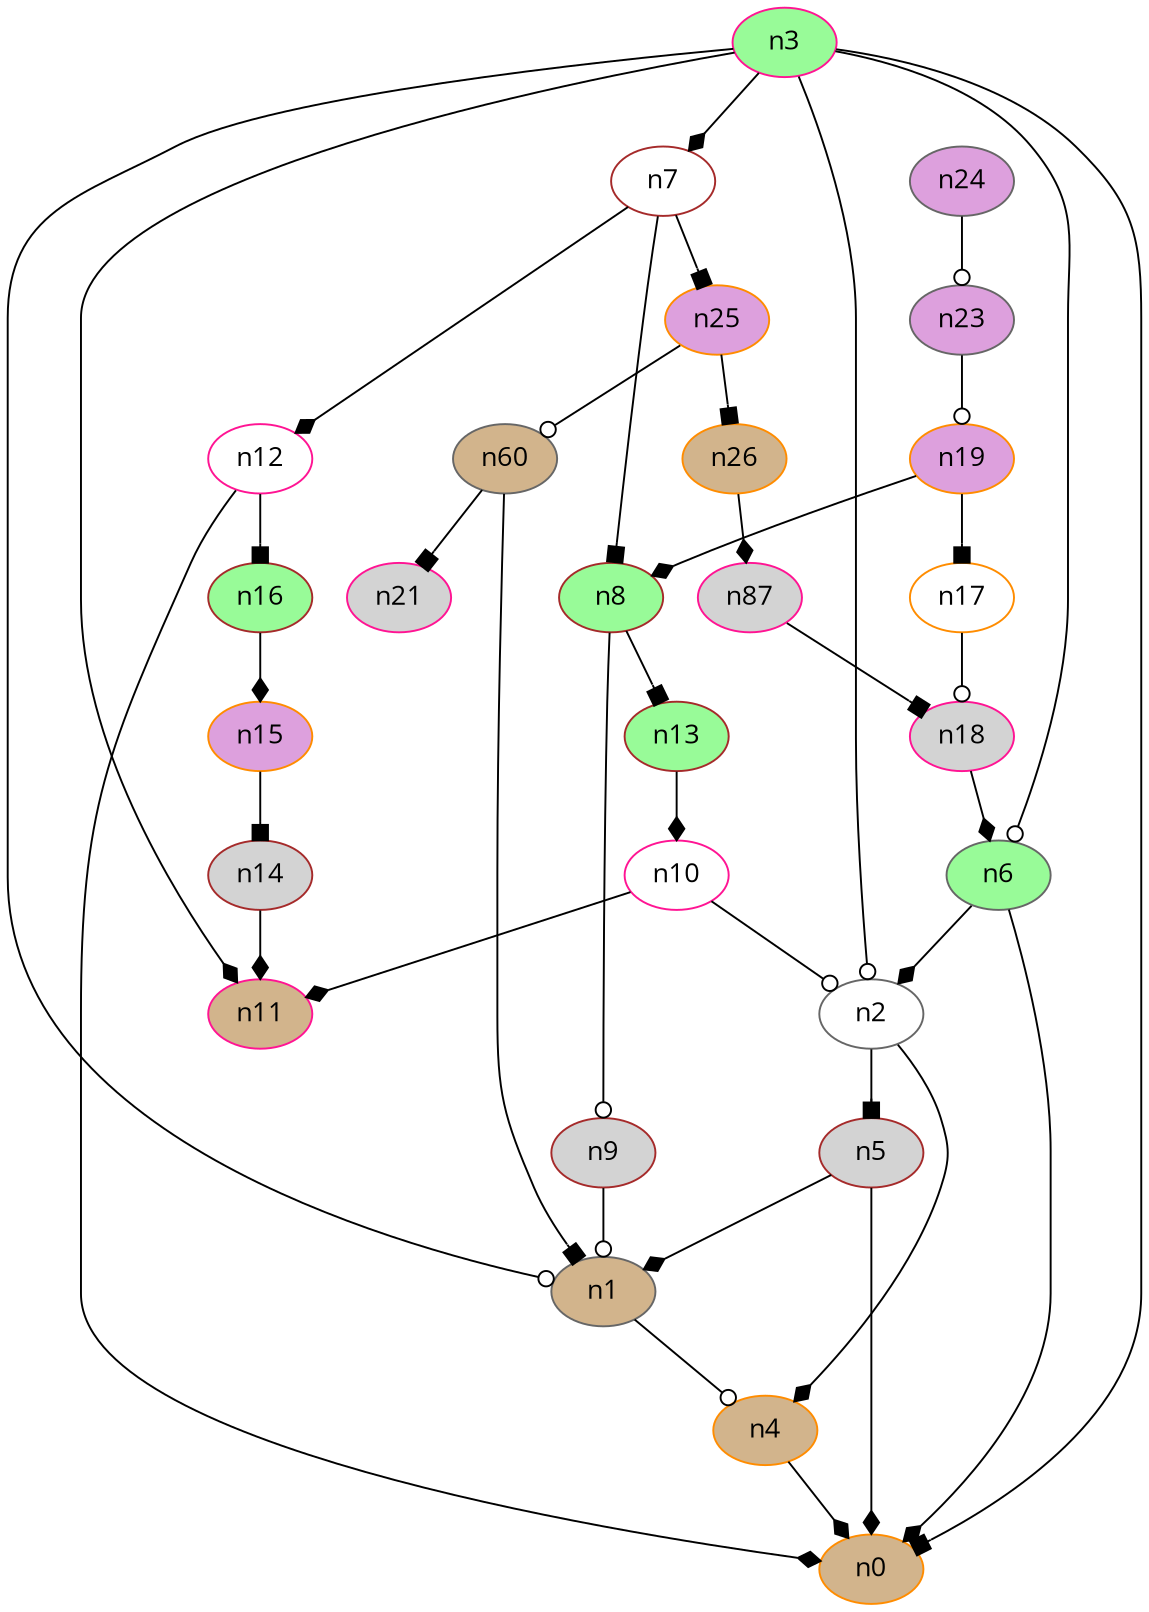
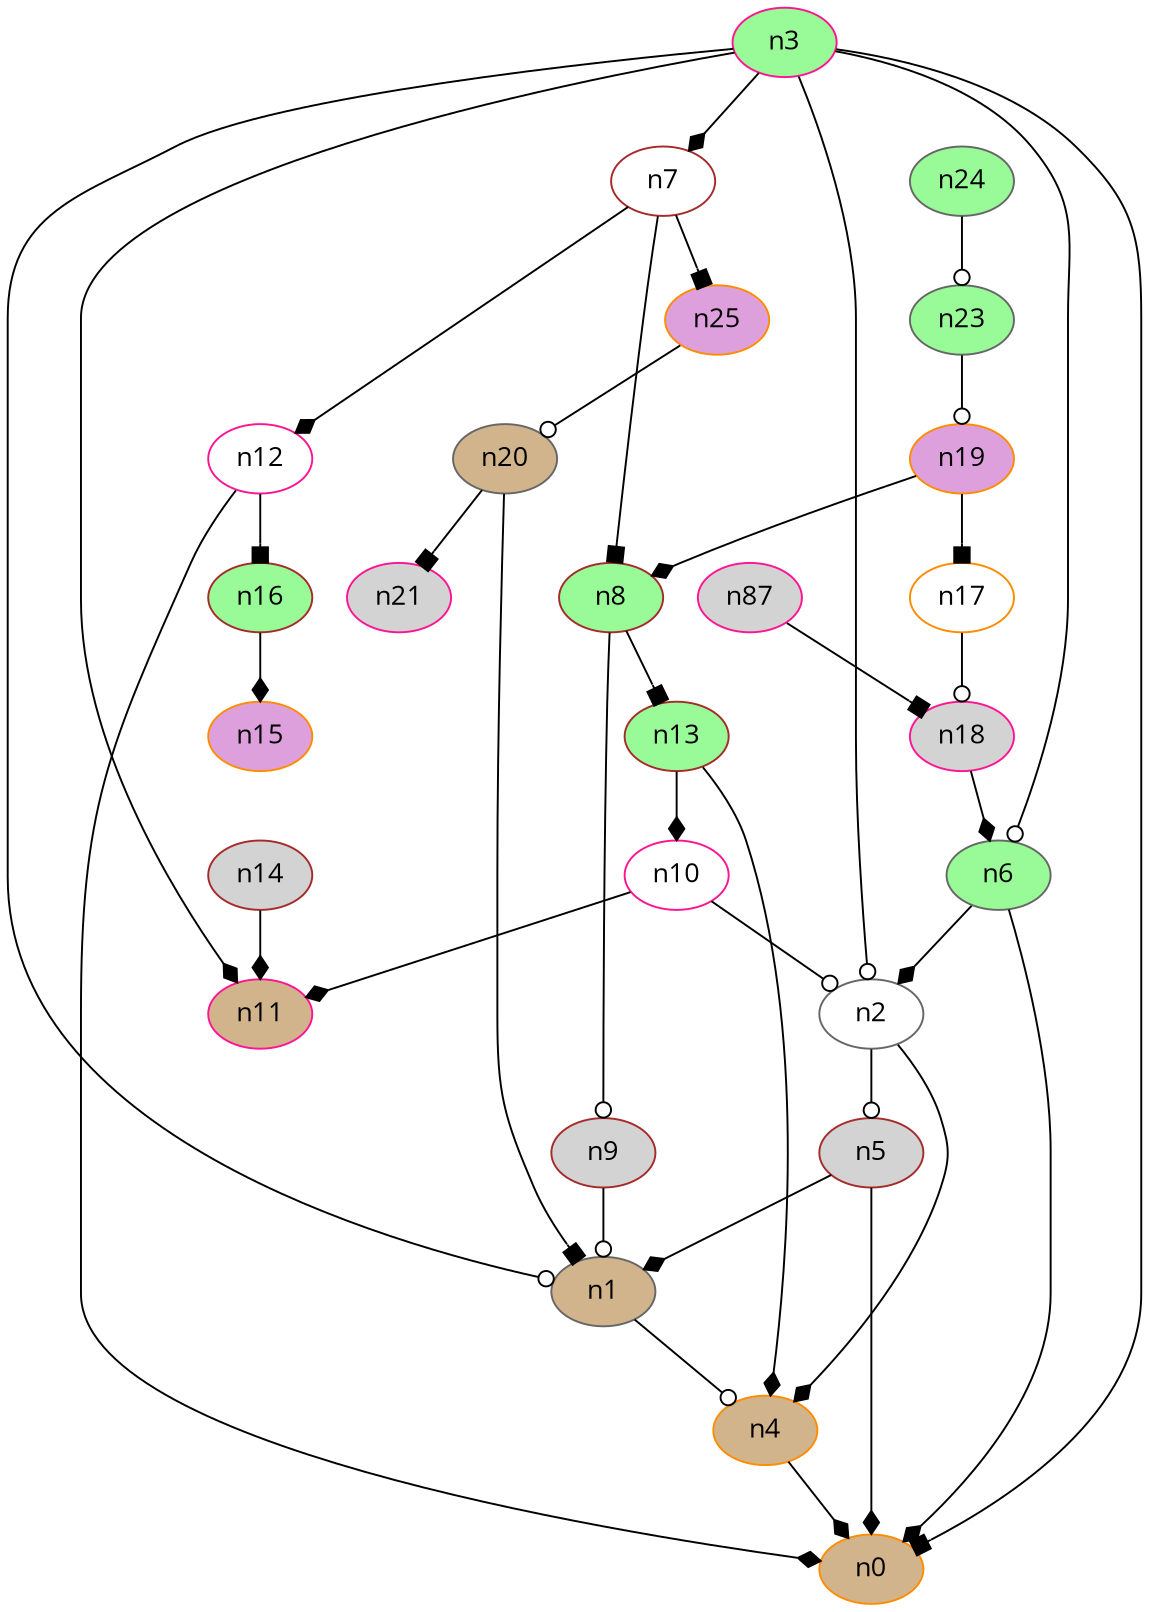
(962, 181) -> (962, 181)
(962, 320) -> (962, 320)
(505, 459) -> (505, 459)
(734, 459) -> none
(260, 796) -> none
none -> (785, 1062)
(871, 1076) -> (871, 1076)
